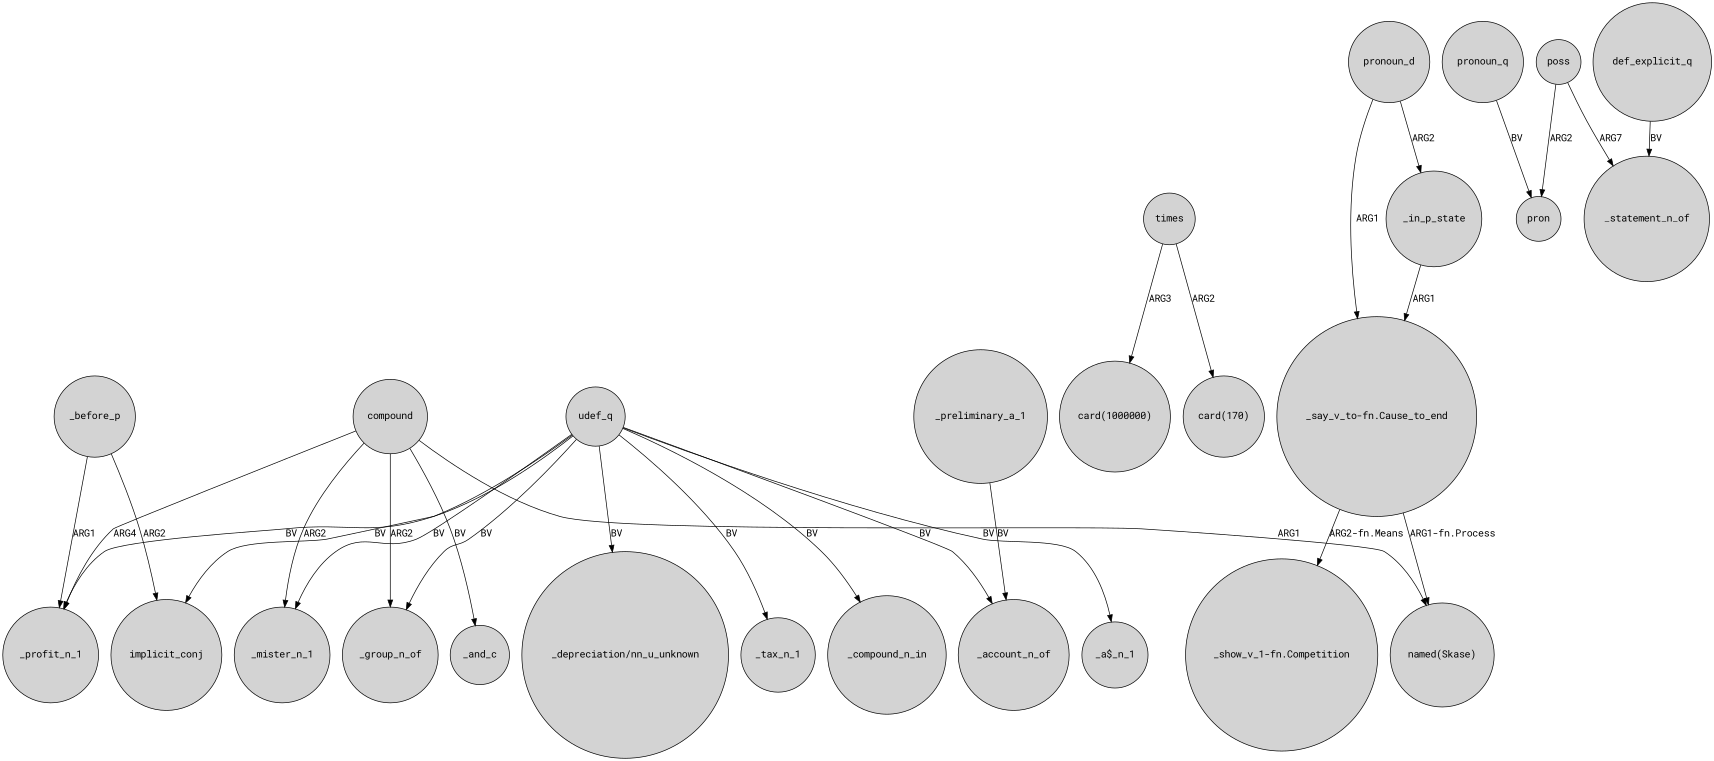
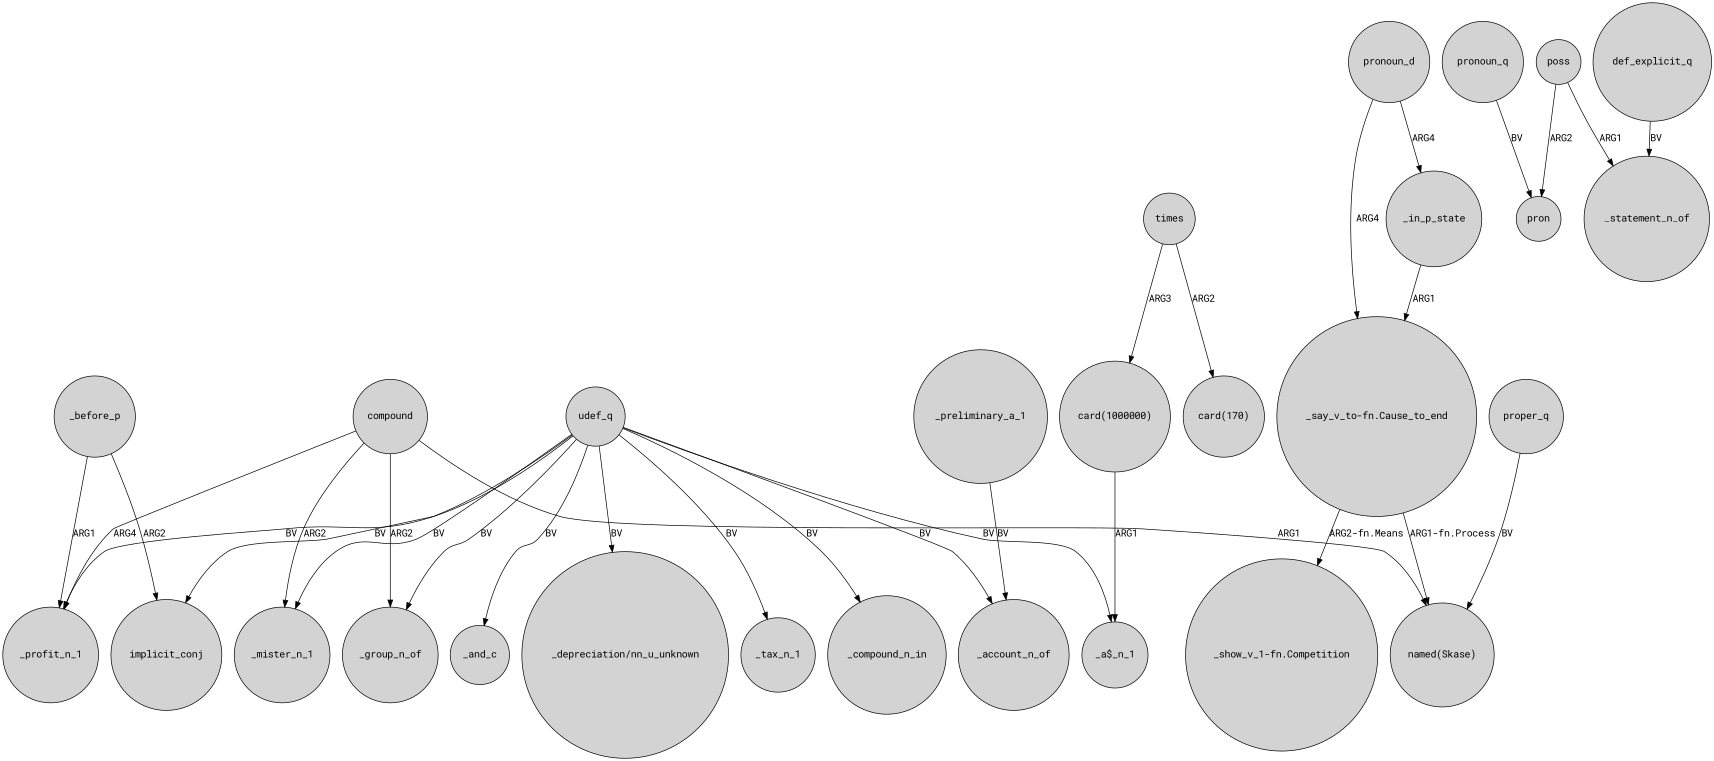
(1424, 139) -> (1424, 139)
(1611, 139) -> (1611, 139)
(1368, 219) -> (1368, 219)
none -> (1526, 417)
(451, 530) -> (540, 536)
none -> (1115, 543)
